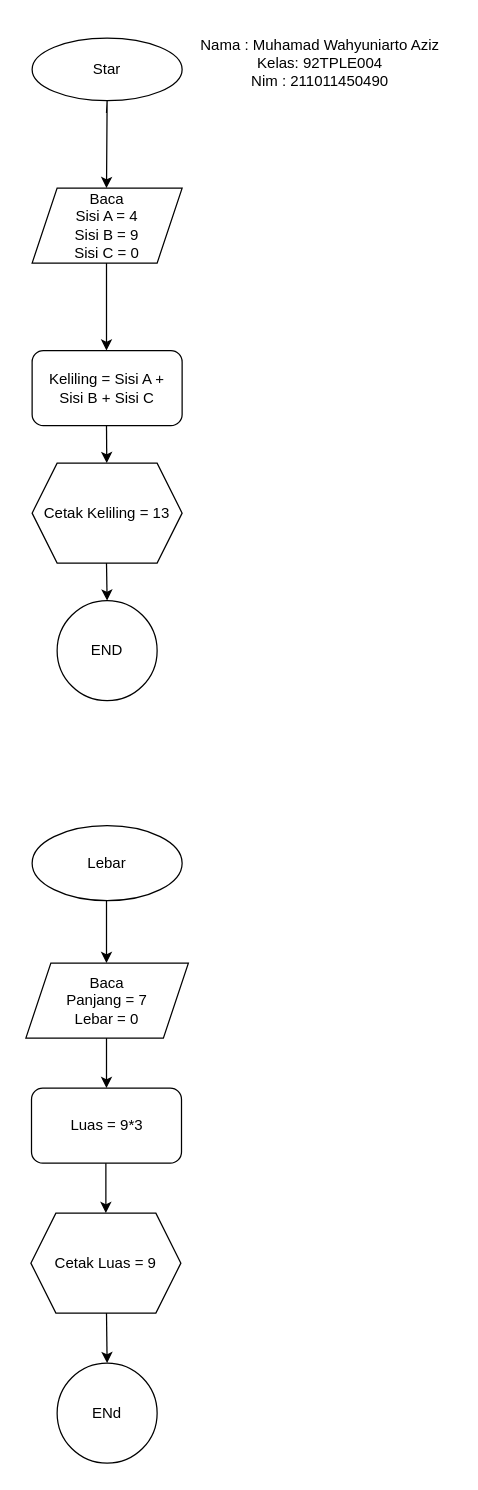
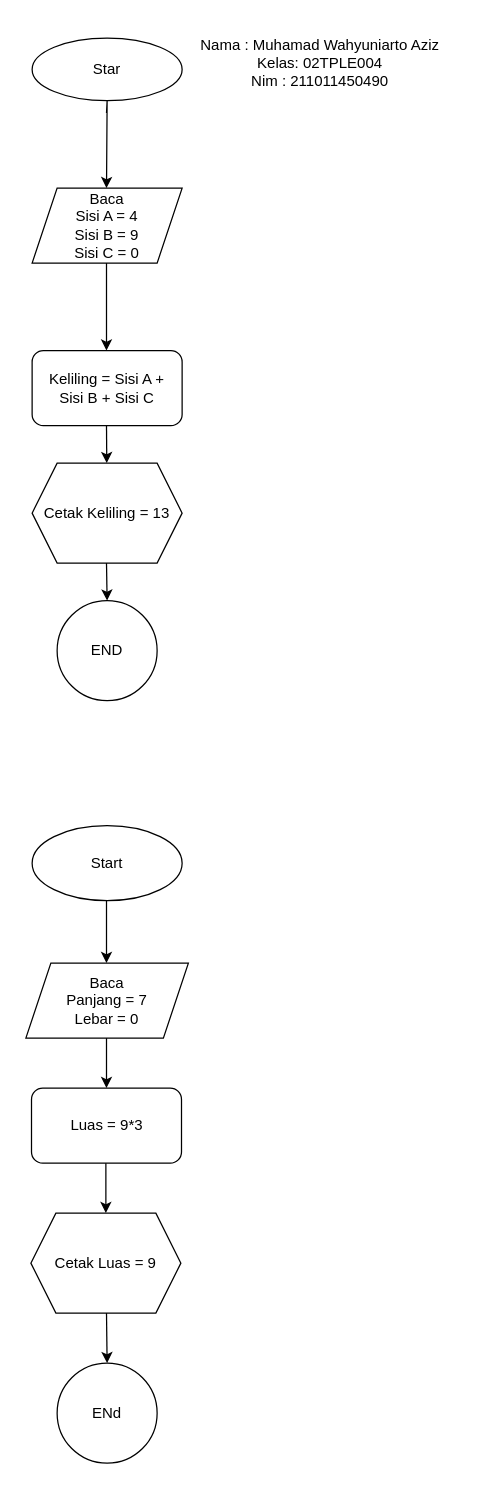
(320, 63) -> (320, 63)
(107, 863) -> (107, 863)
